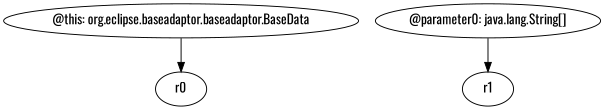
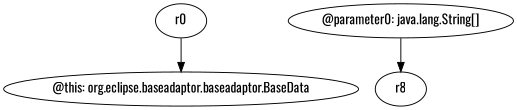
(181, 50) -> (181, 50)
(488, 89) -> (401, 89)
